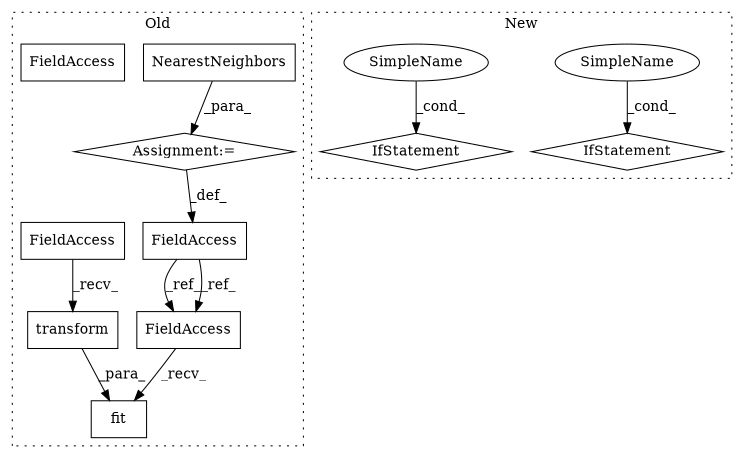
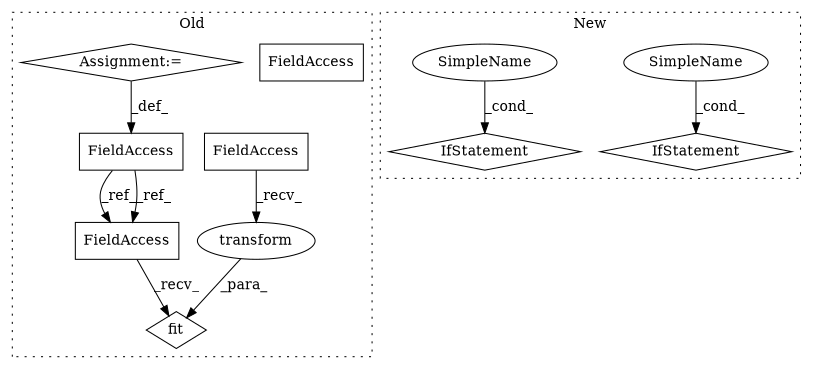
(219, 63) -> none
(73, 330) -> (256, 241)
(119, 419) -> (176, 330)
